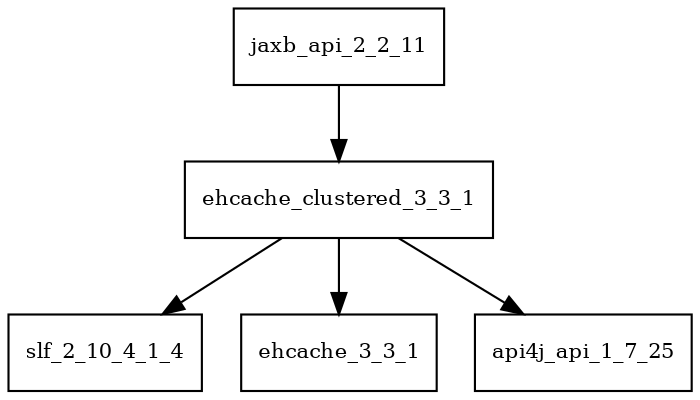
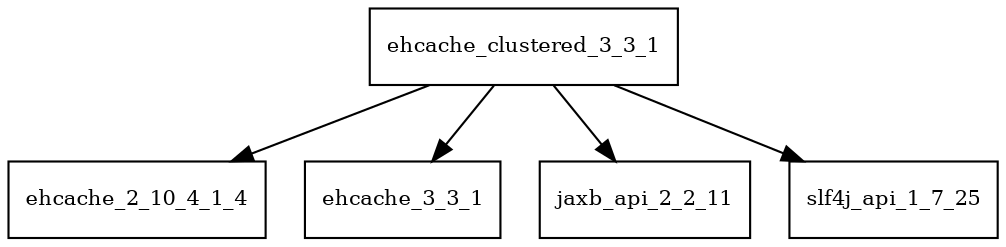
(339, 113) -> (578, 115)
(105, 353) -> (137, 200)
(583, 353) -> (894, 200)
